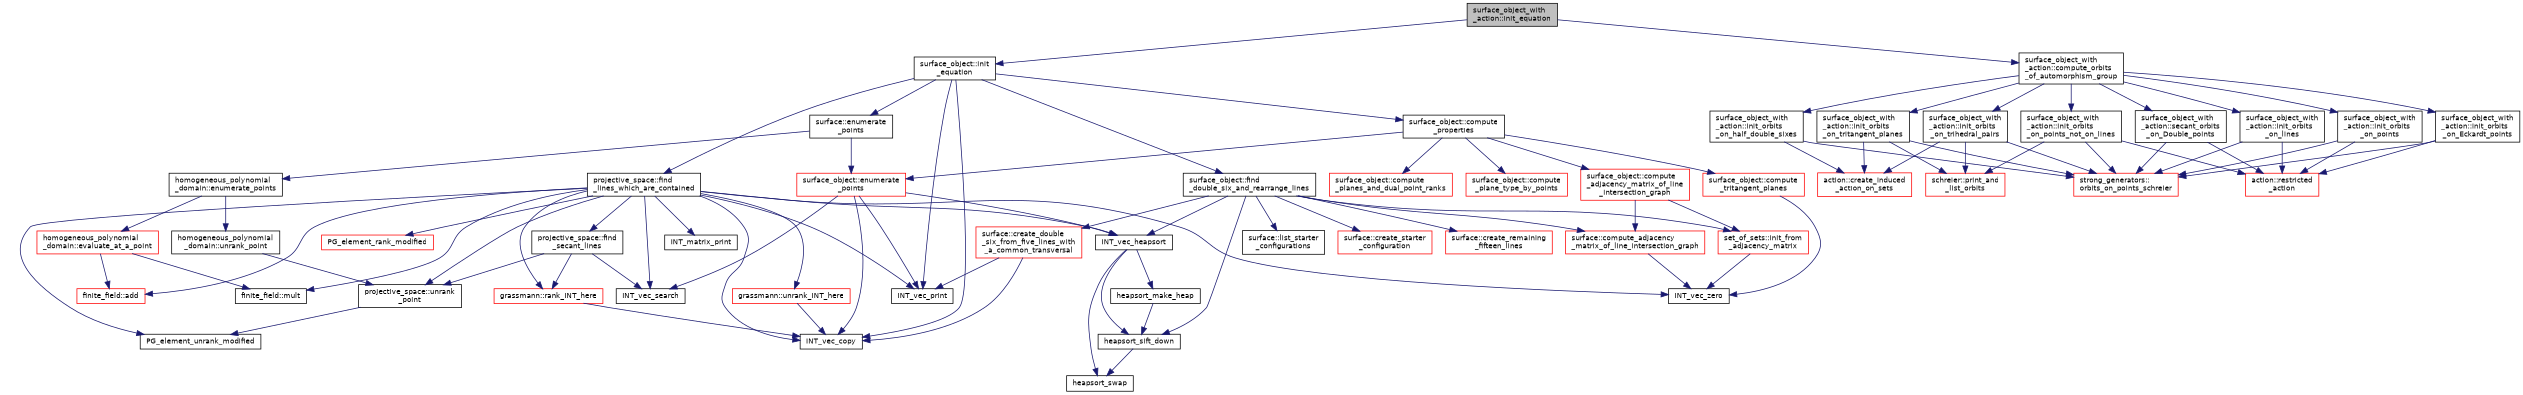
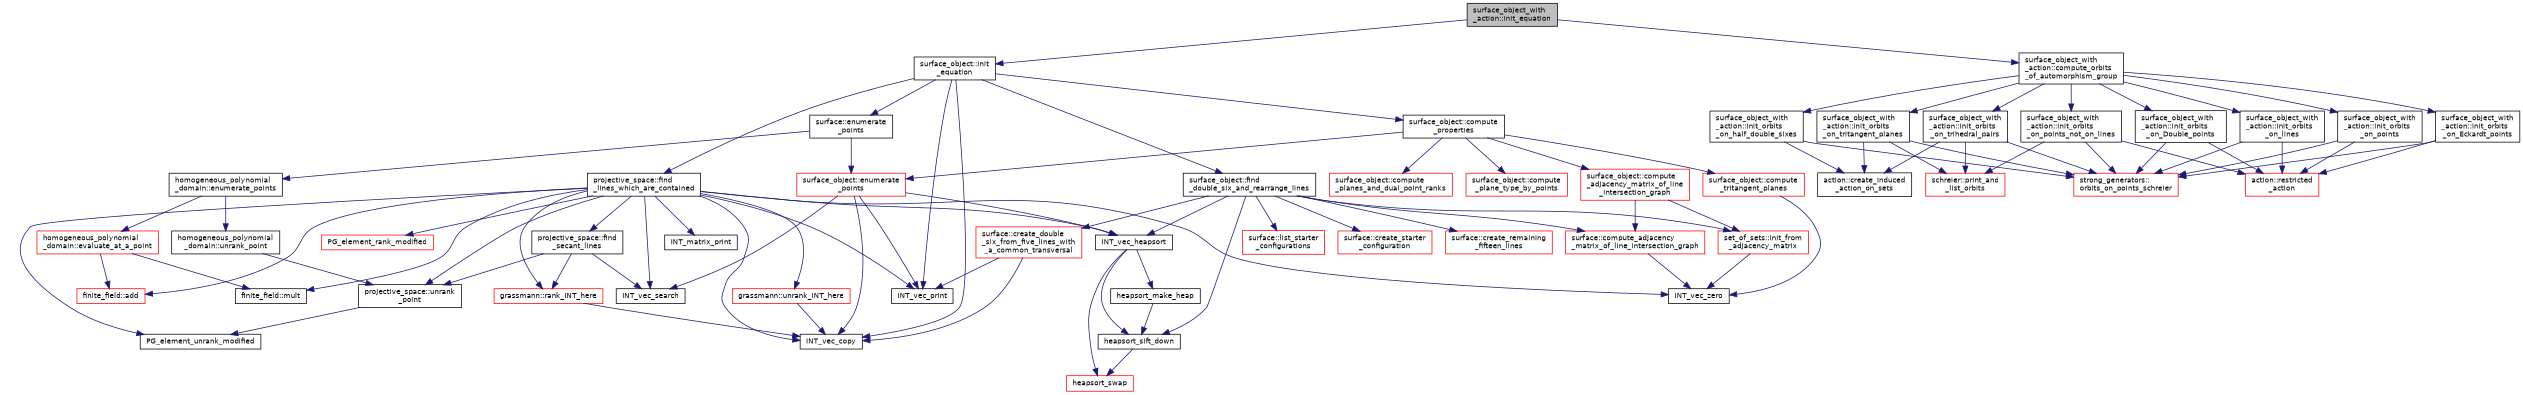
(2181, 127) -> (2181, 127)
(1865, 185) -> (1865, 185)
(1284, 242) -> (1284, 242)
(1100, 383) -> (1100, 383)
